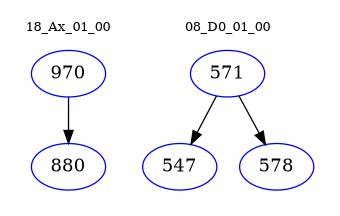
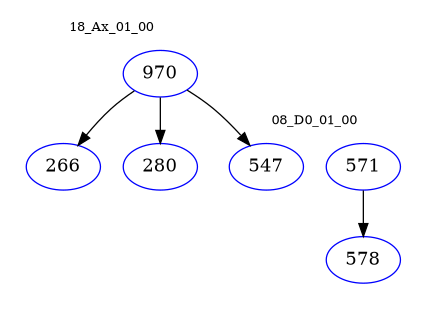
(207, 114) -> (227, 121)
none -> (63, 167)
(69, 167) -> (160, 167)
